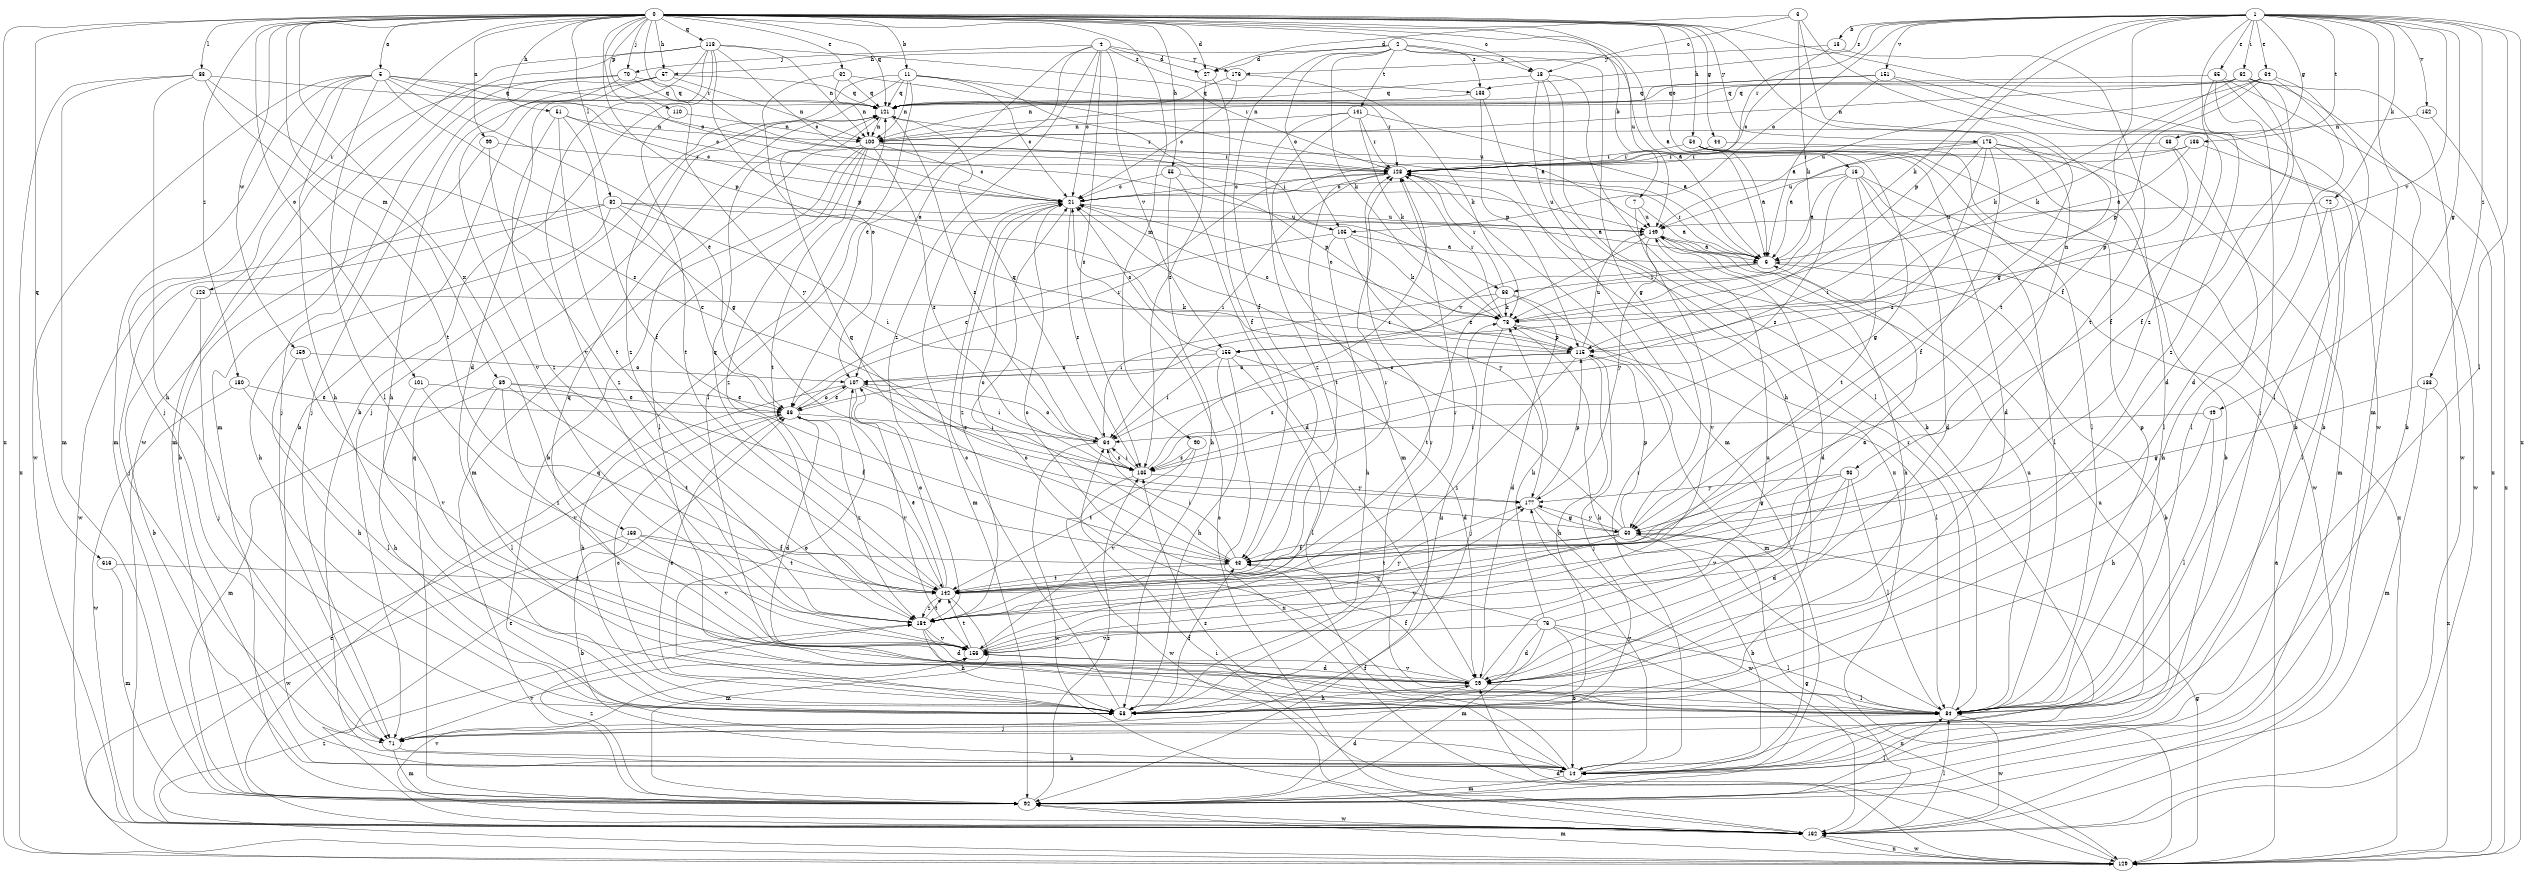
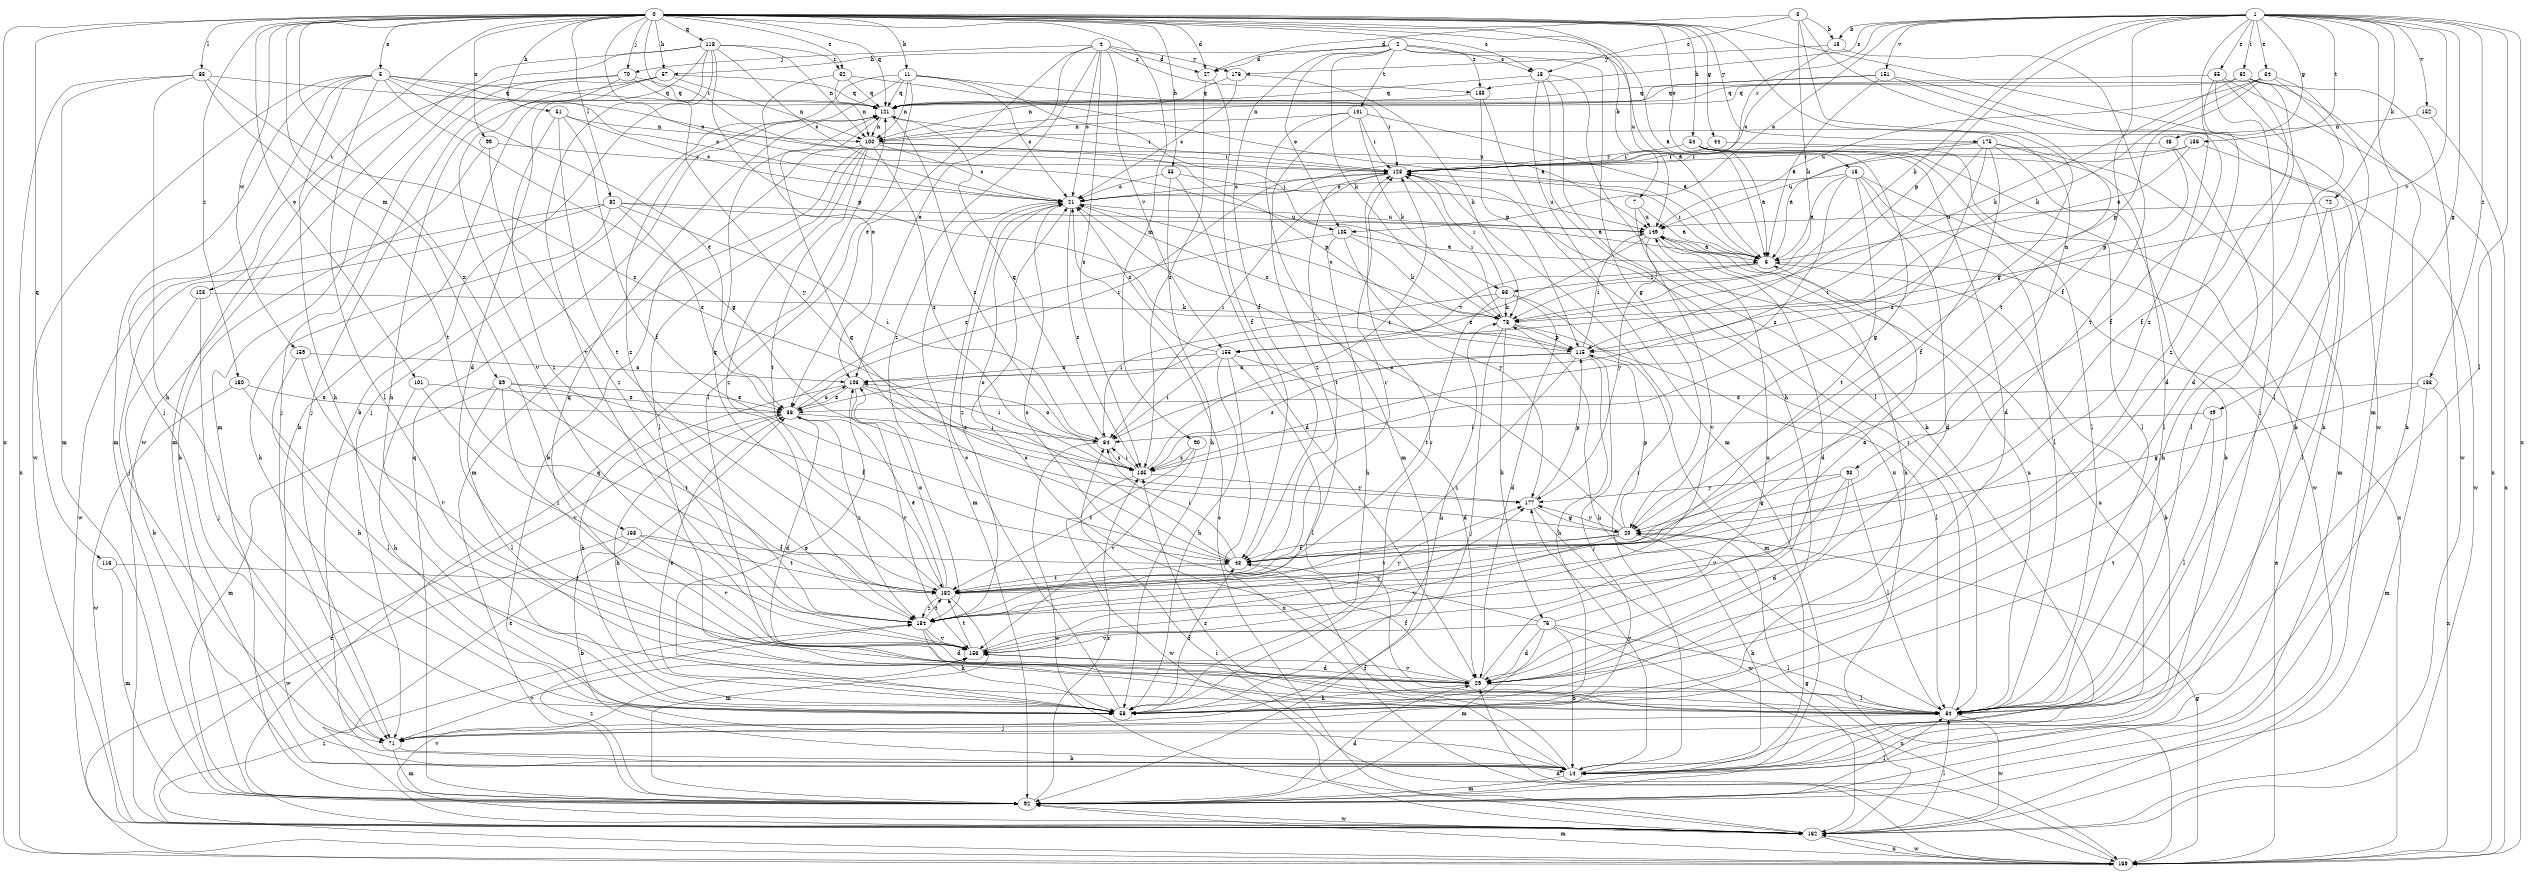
none -> (1820, 25)
(1044, 71) -> (781, 48)
(677, 112) -> none
(1560, 122) -> none
(2169, 142) -> (2169, 142)
(1609, 157) -> (1609, 157)
(987, 272) -> none
(1598, 293) -> (1598, 293)
(854, 383) -> (854, 383)
none -> (1650, 396)
(2142, 428) -> (2142, 428)
(1529, 472) -> (1500, 475)
(1360, 531) -> none
(1627, 533) -> (1627, 533)
(107, 563) -> (107, 563)
(618, 563) -> (618, 563)
(2113, 563) -> (2113, 563)
(946, 594) -> (946, 594)
(2123, 864) -> (2123, 864)
